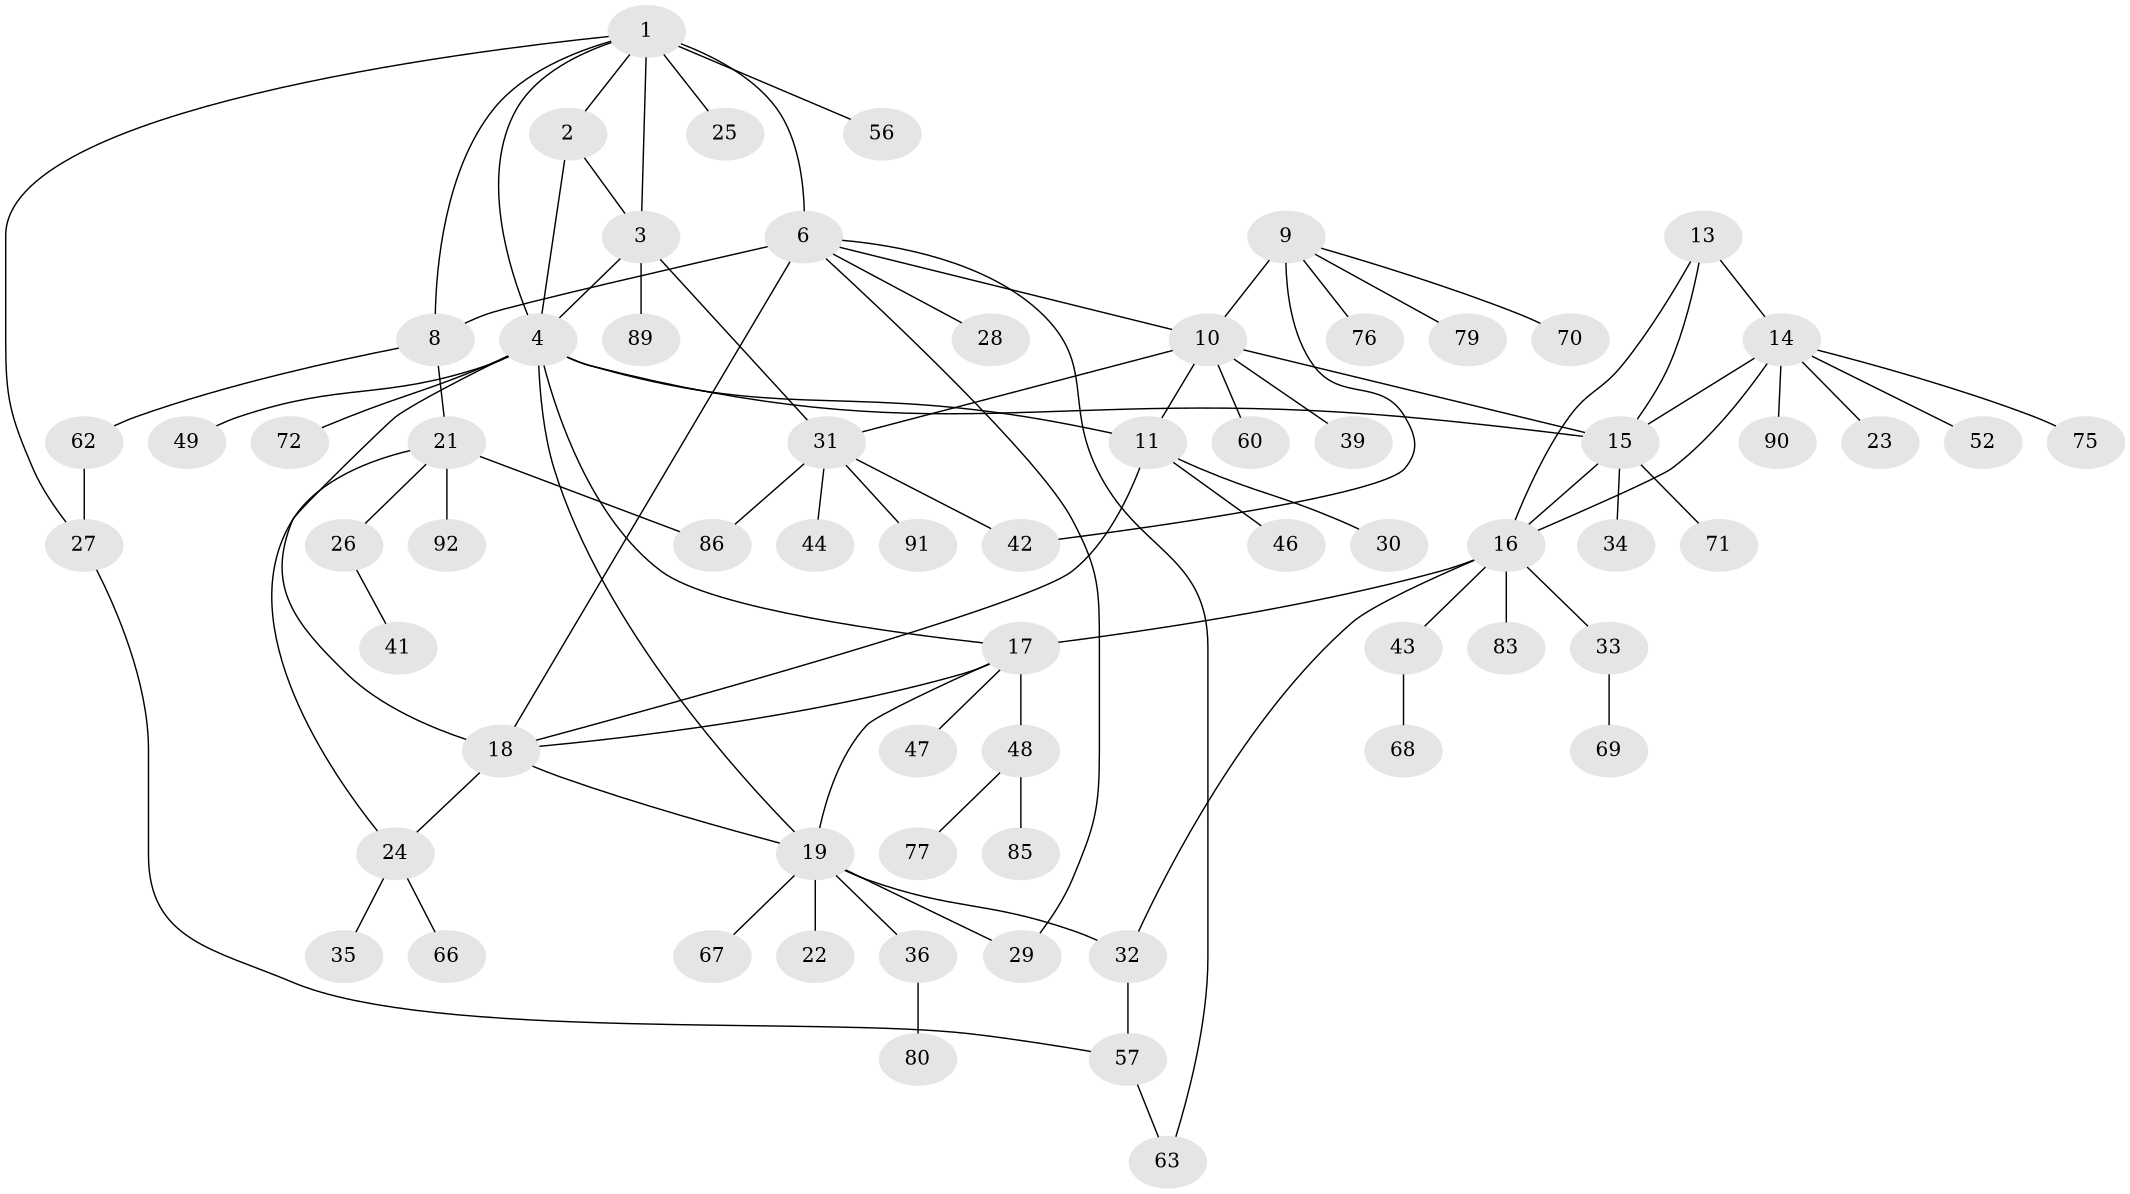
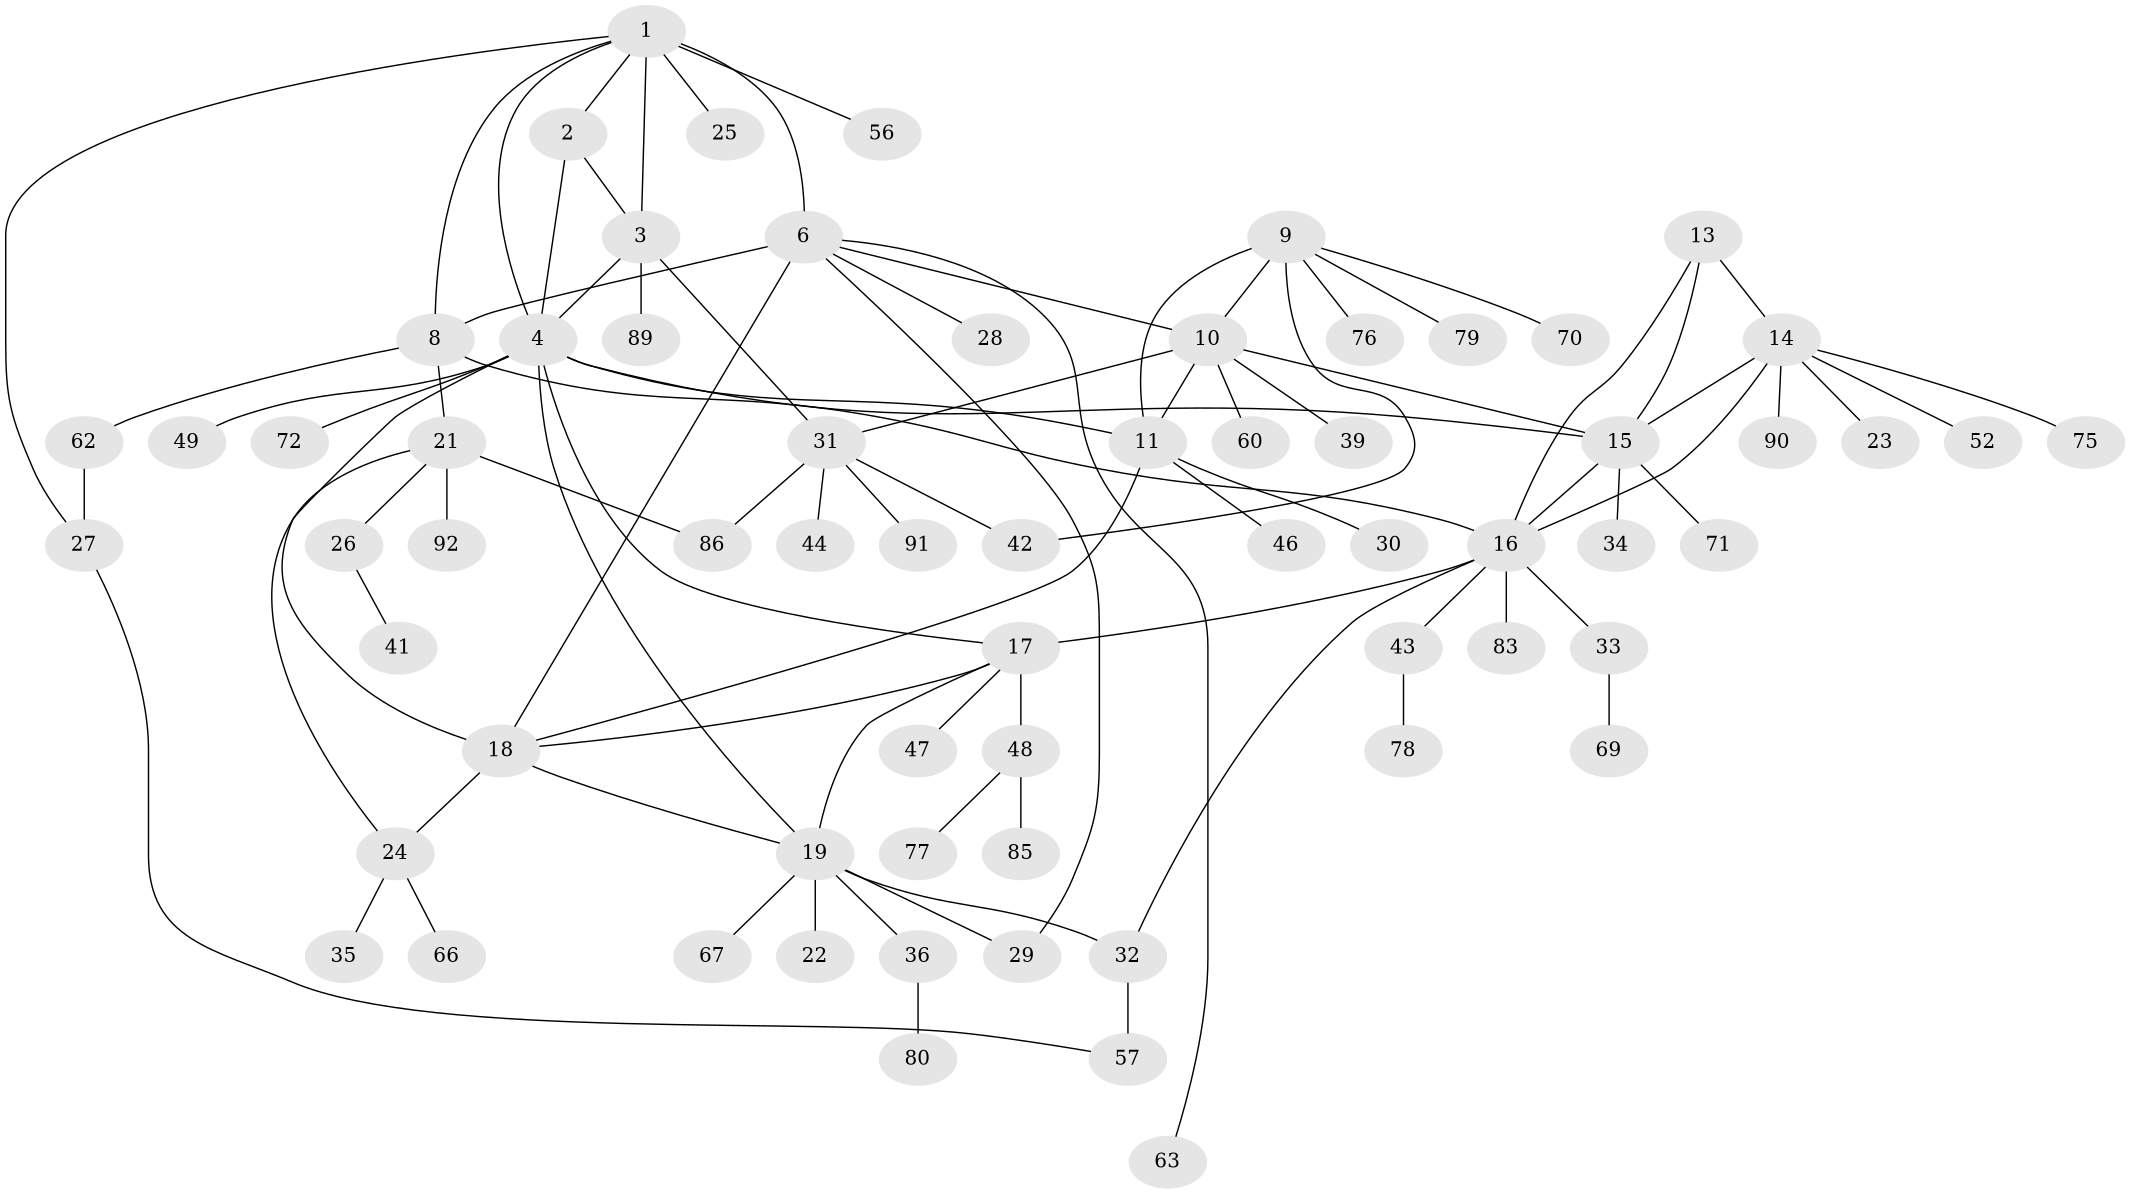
none -> (1160, 309)
none -> (970, 438)
(1404, 751) -> (1404, 751)
(1148, 1111) -> none
